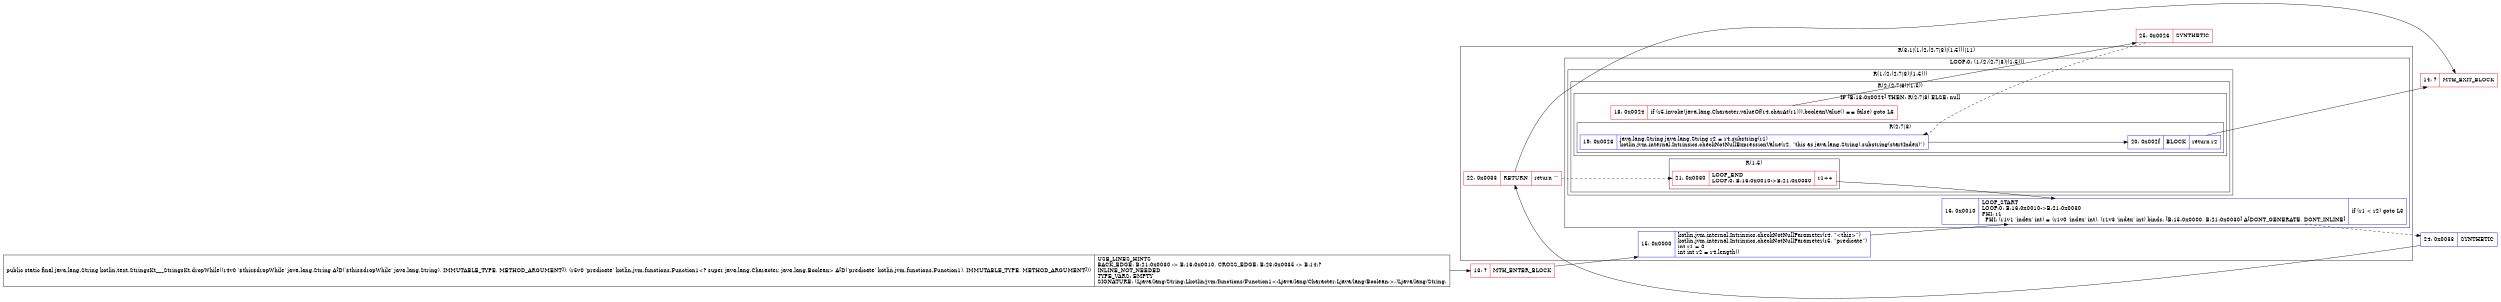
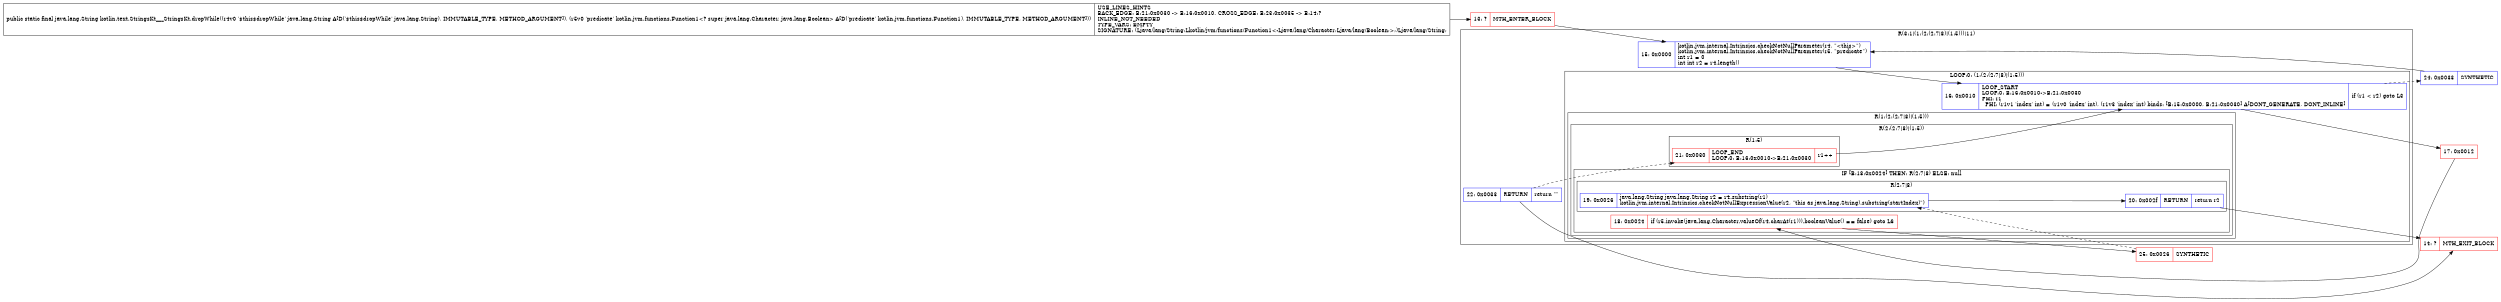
(2176, 142) -> (2176, 201)
none -> (2459, 152)
(1513, 178) -> (1513, 195)
(1948, 294) -> (2150, 54)
